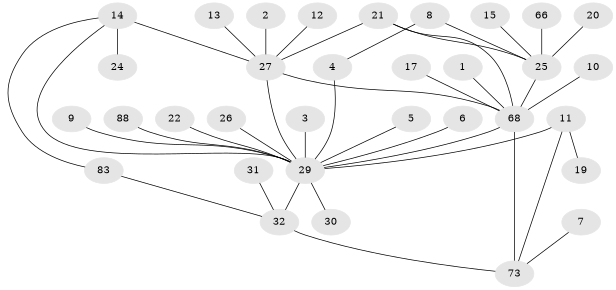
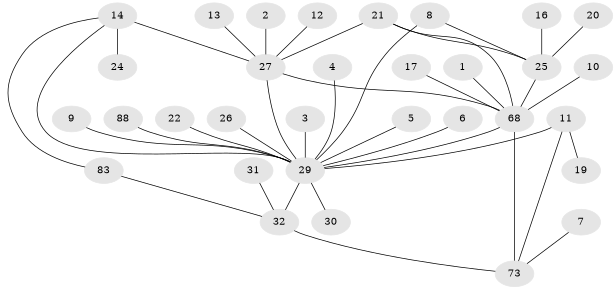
(490, 16) -> none
(542, 16) -> (542, 16)
(381, 42) -> (363, 95)
